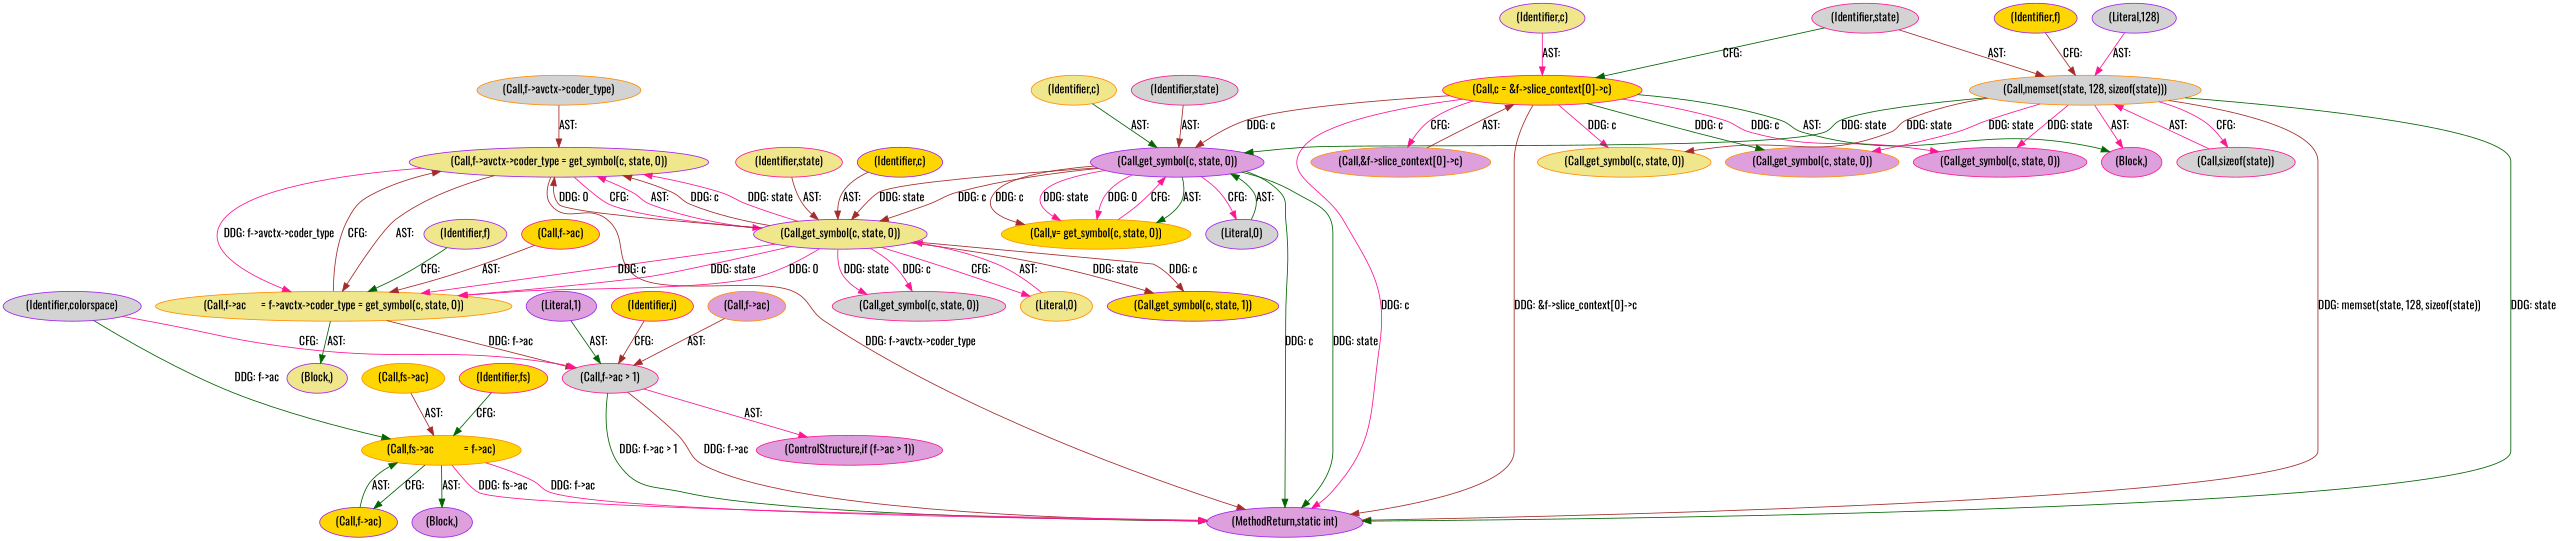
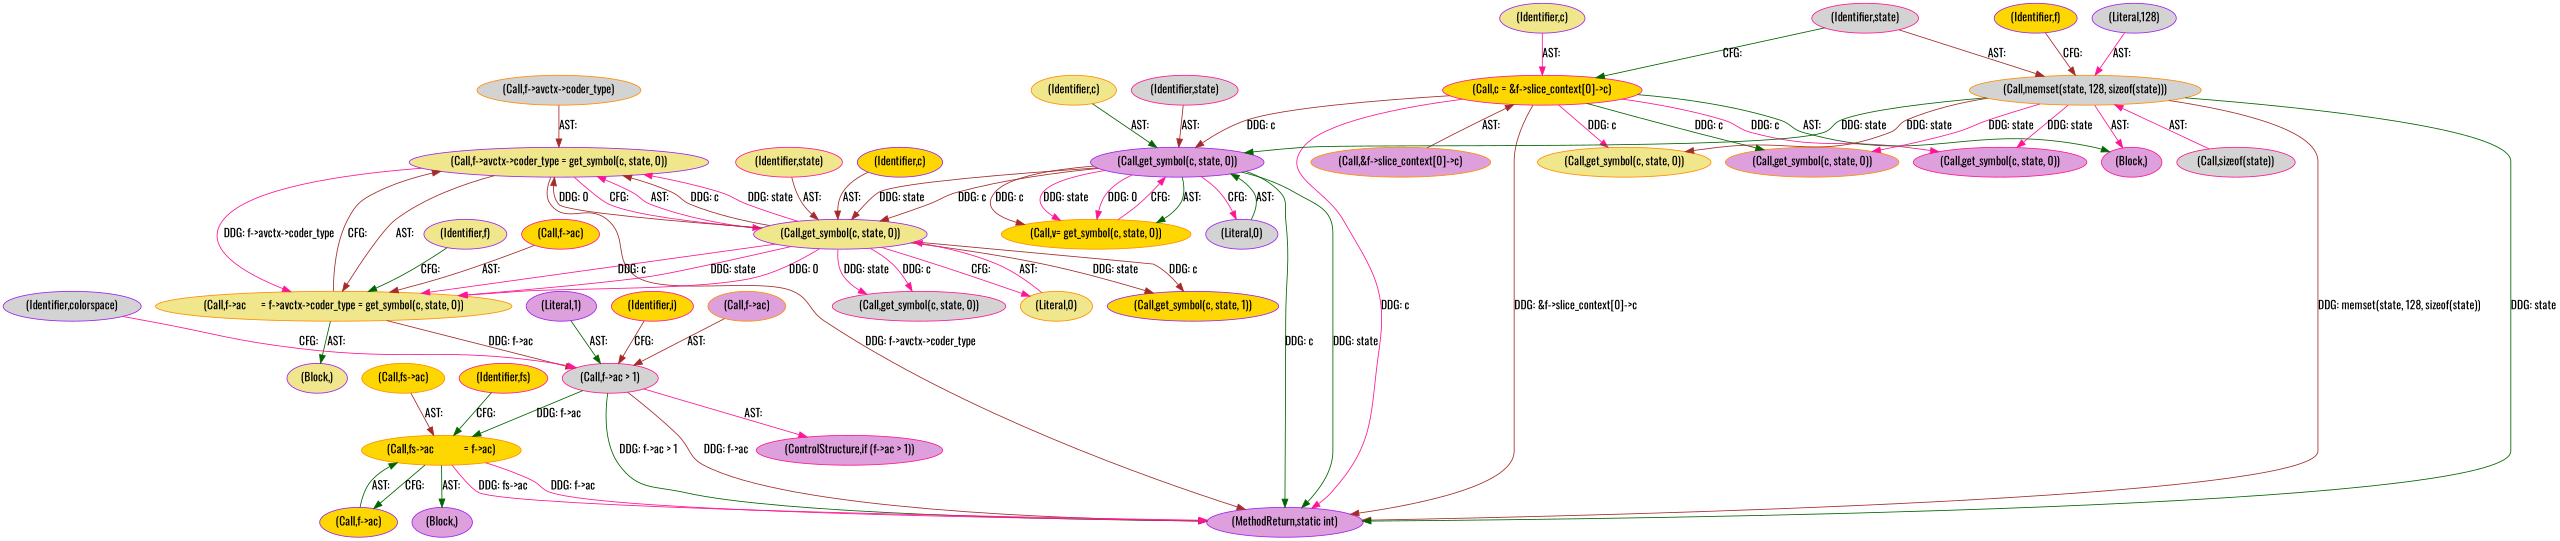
(1439, 115) -> none
(2194, 116) -> none
(232, 392) -> (532, 412)
